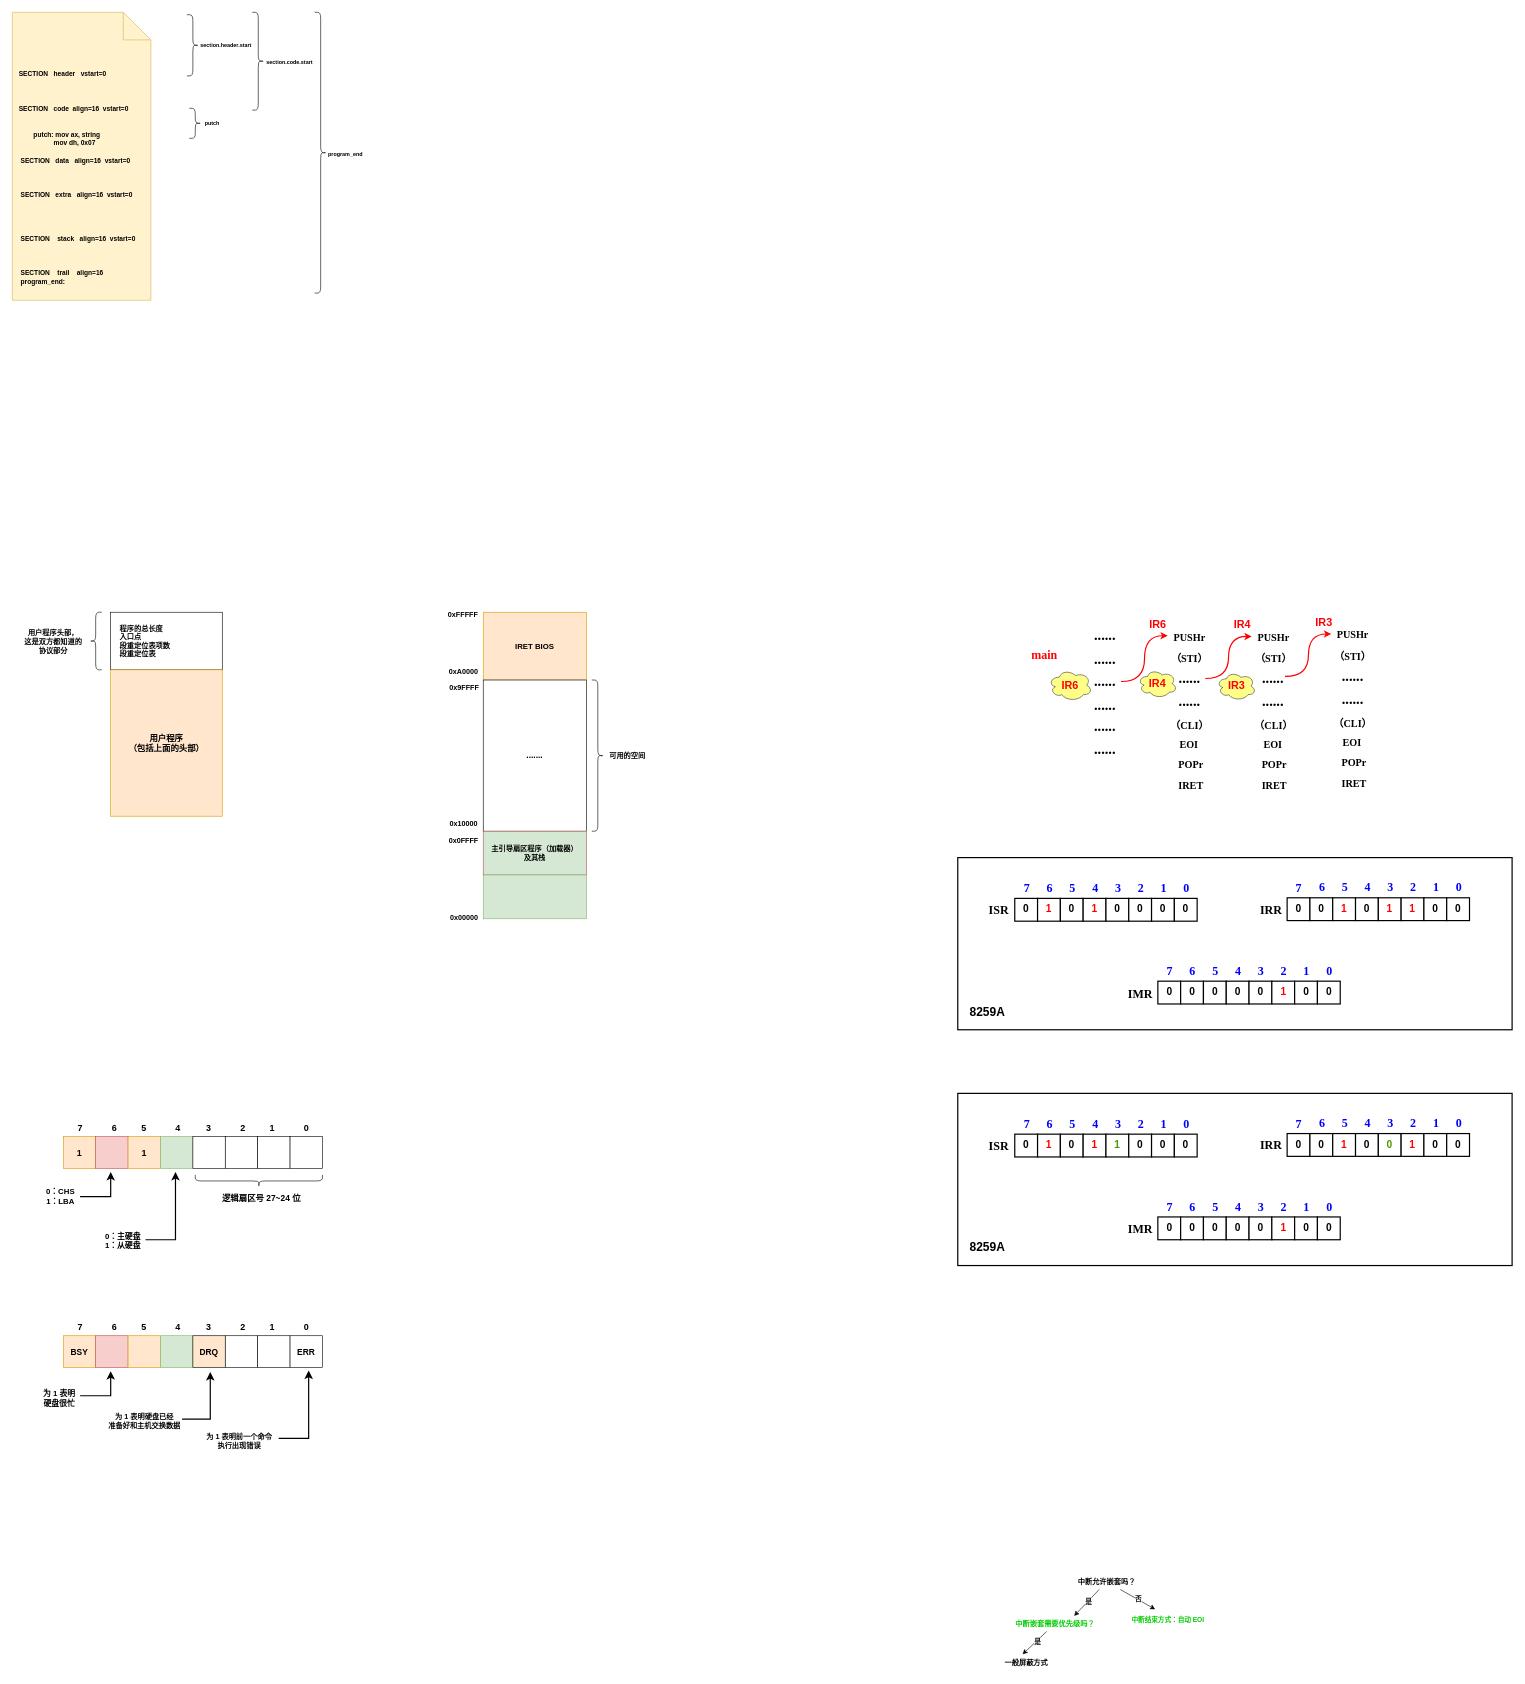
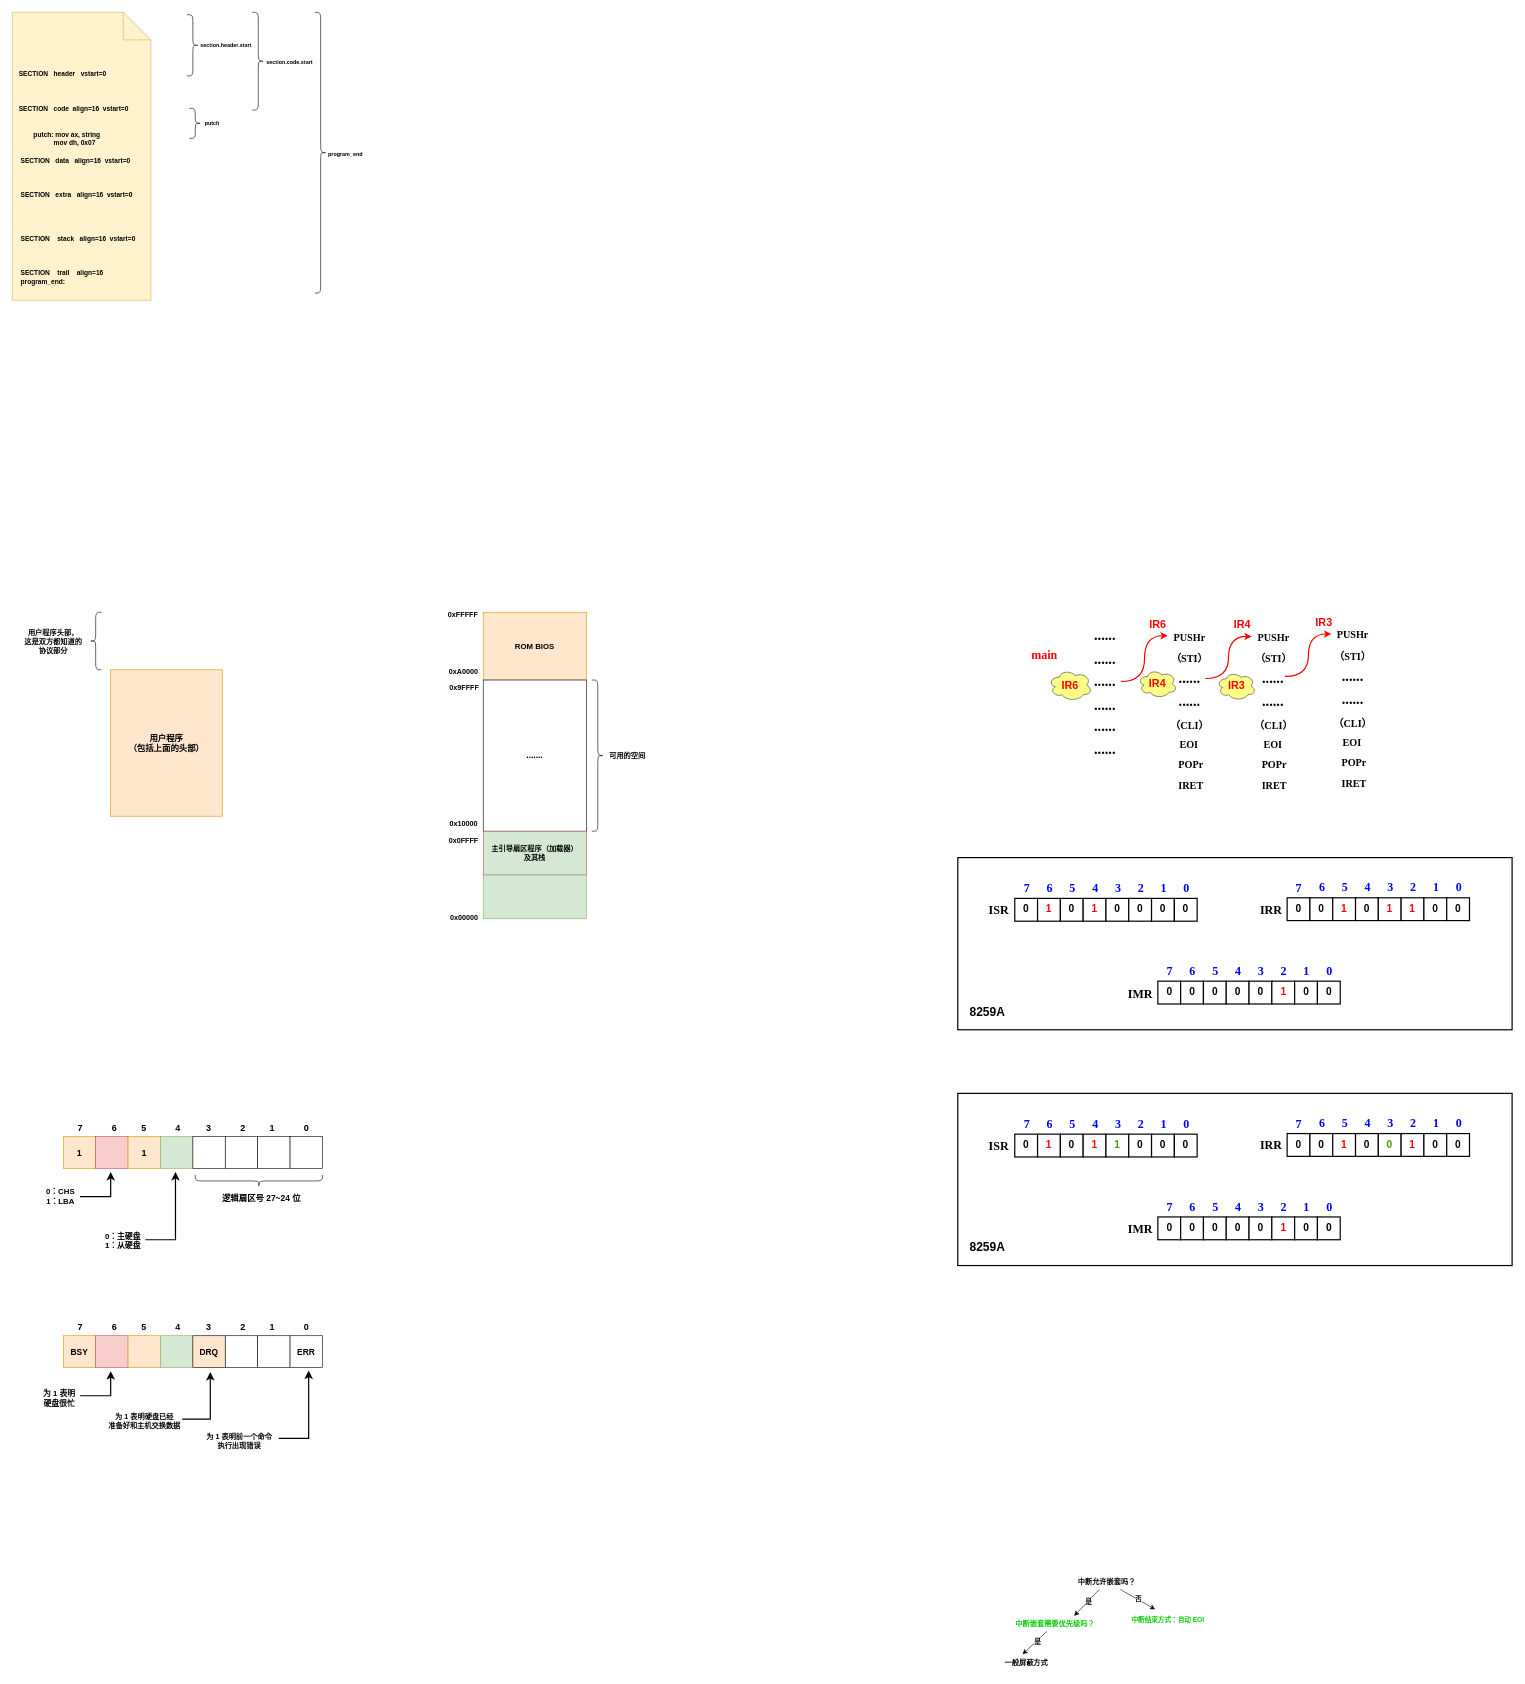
(167, 641) -> none
(535, 647) -> (535, 647)
